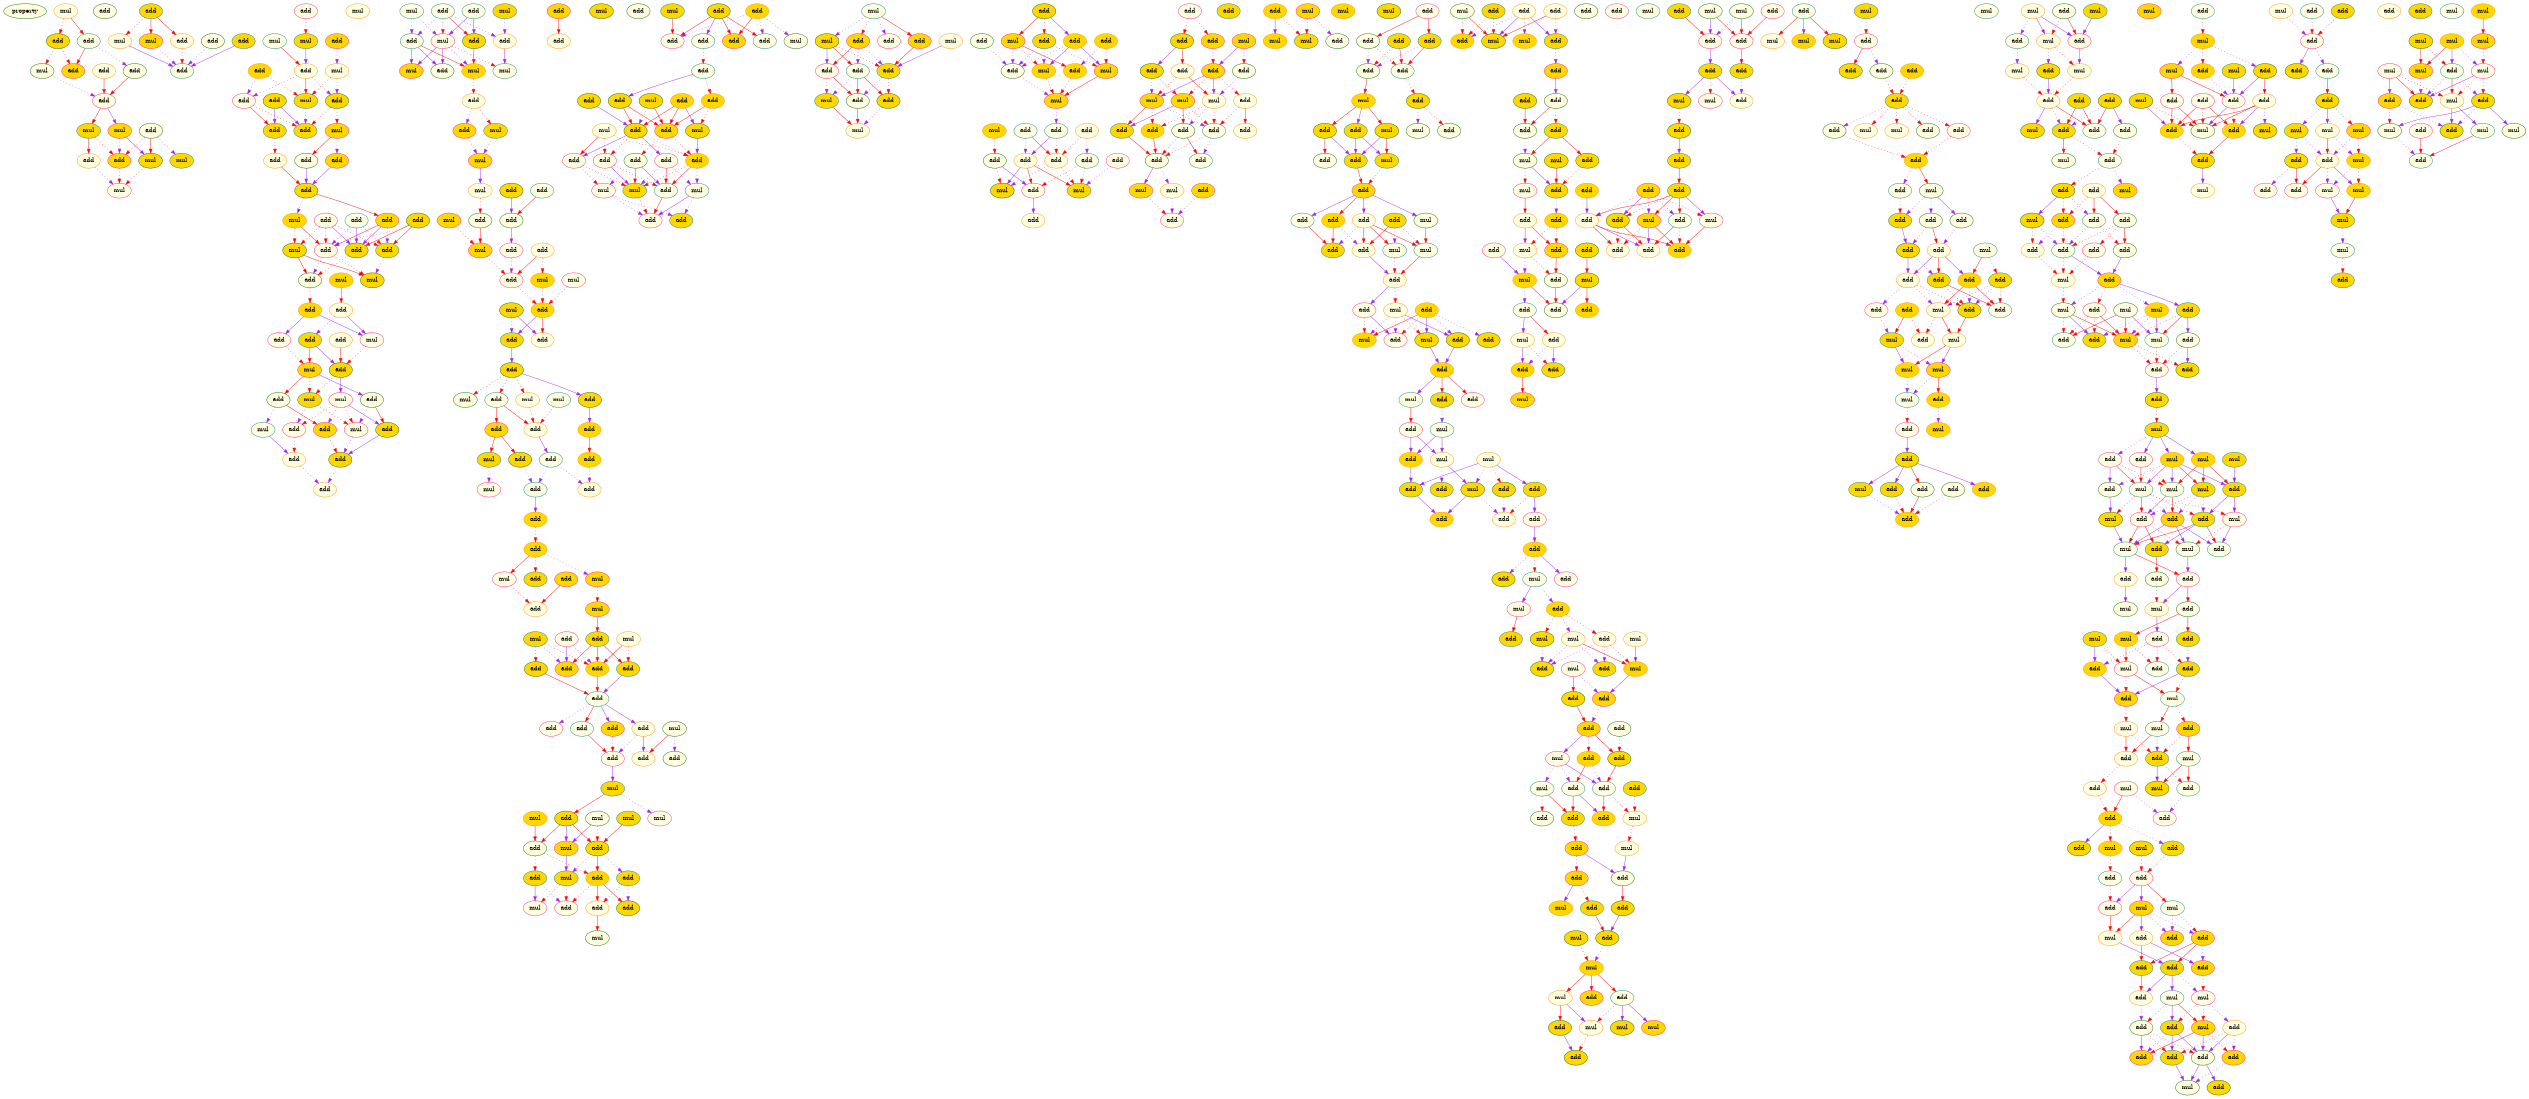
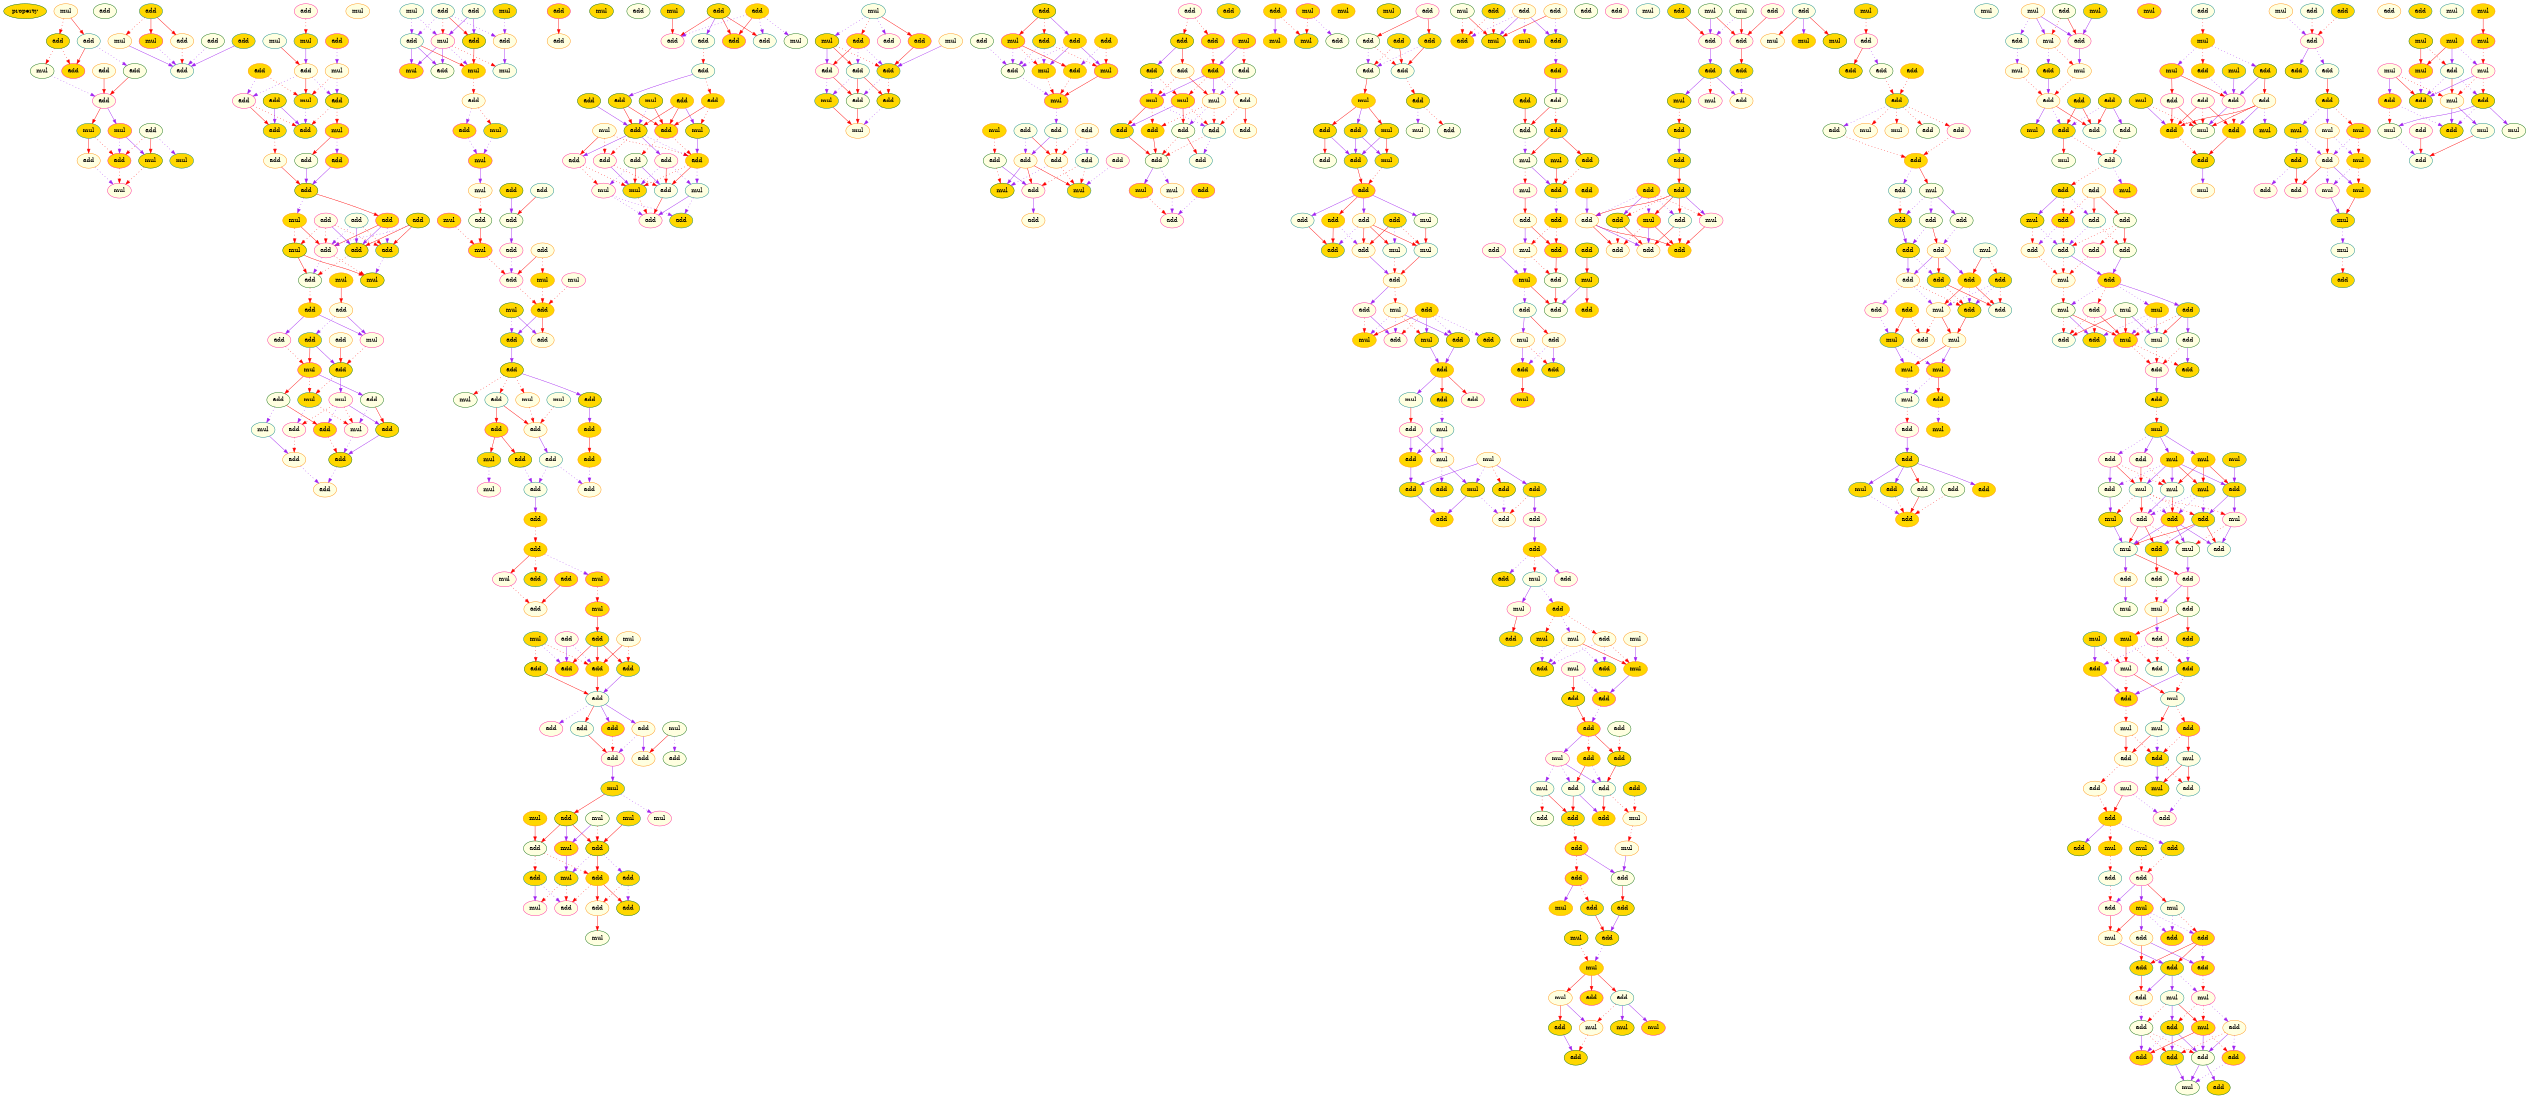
(25, 11) -> (25, 11)
